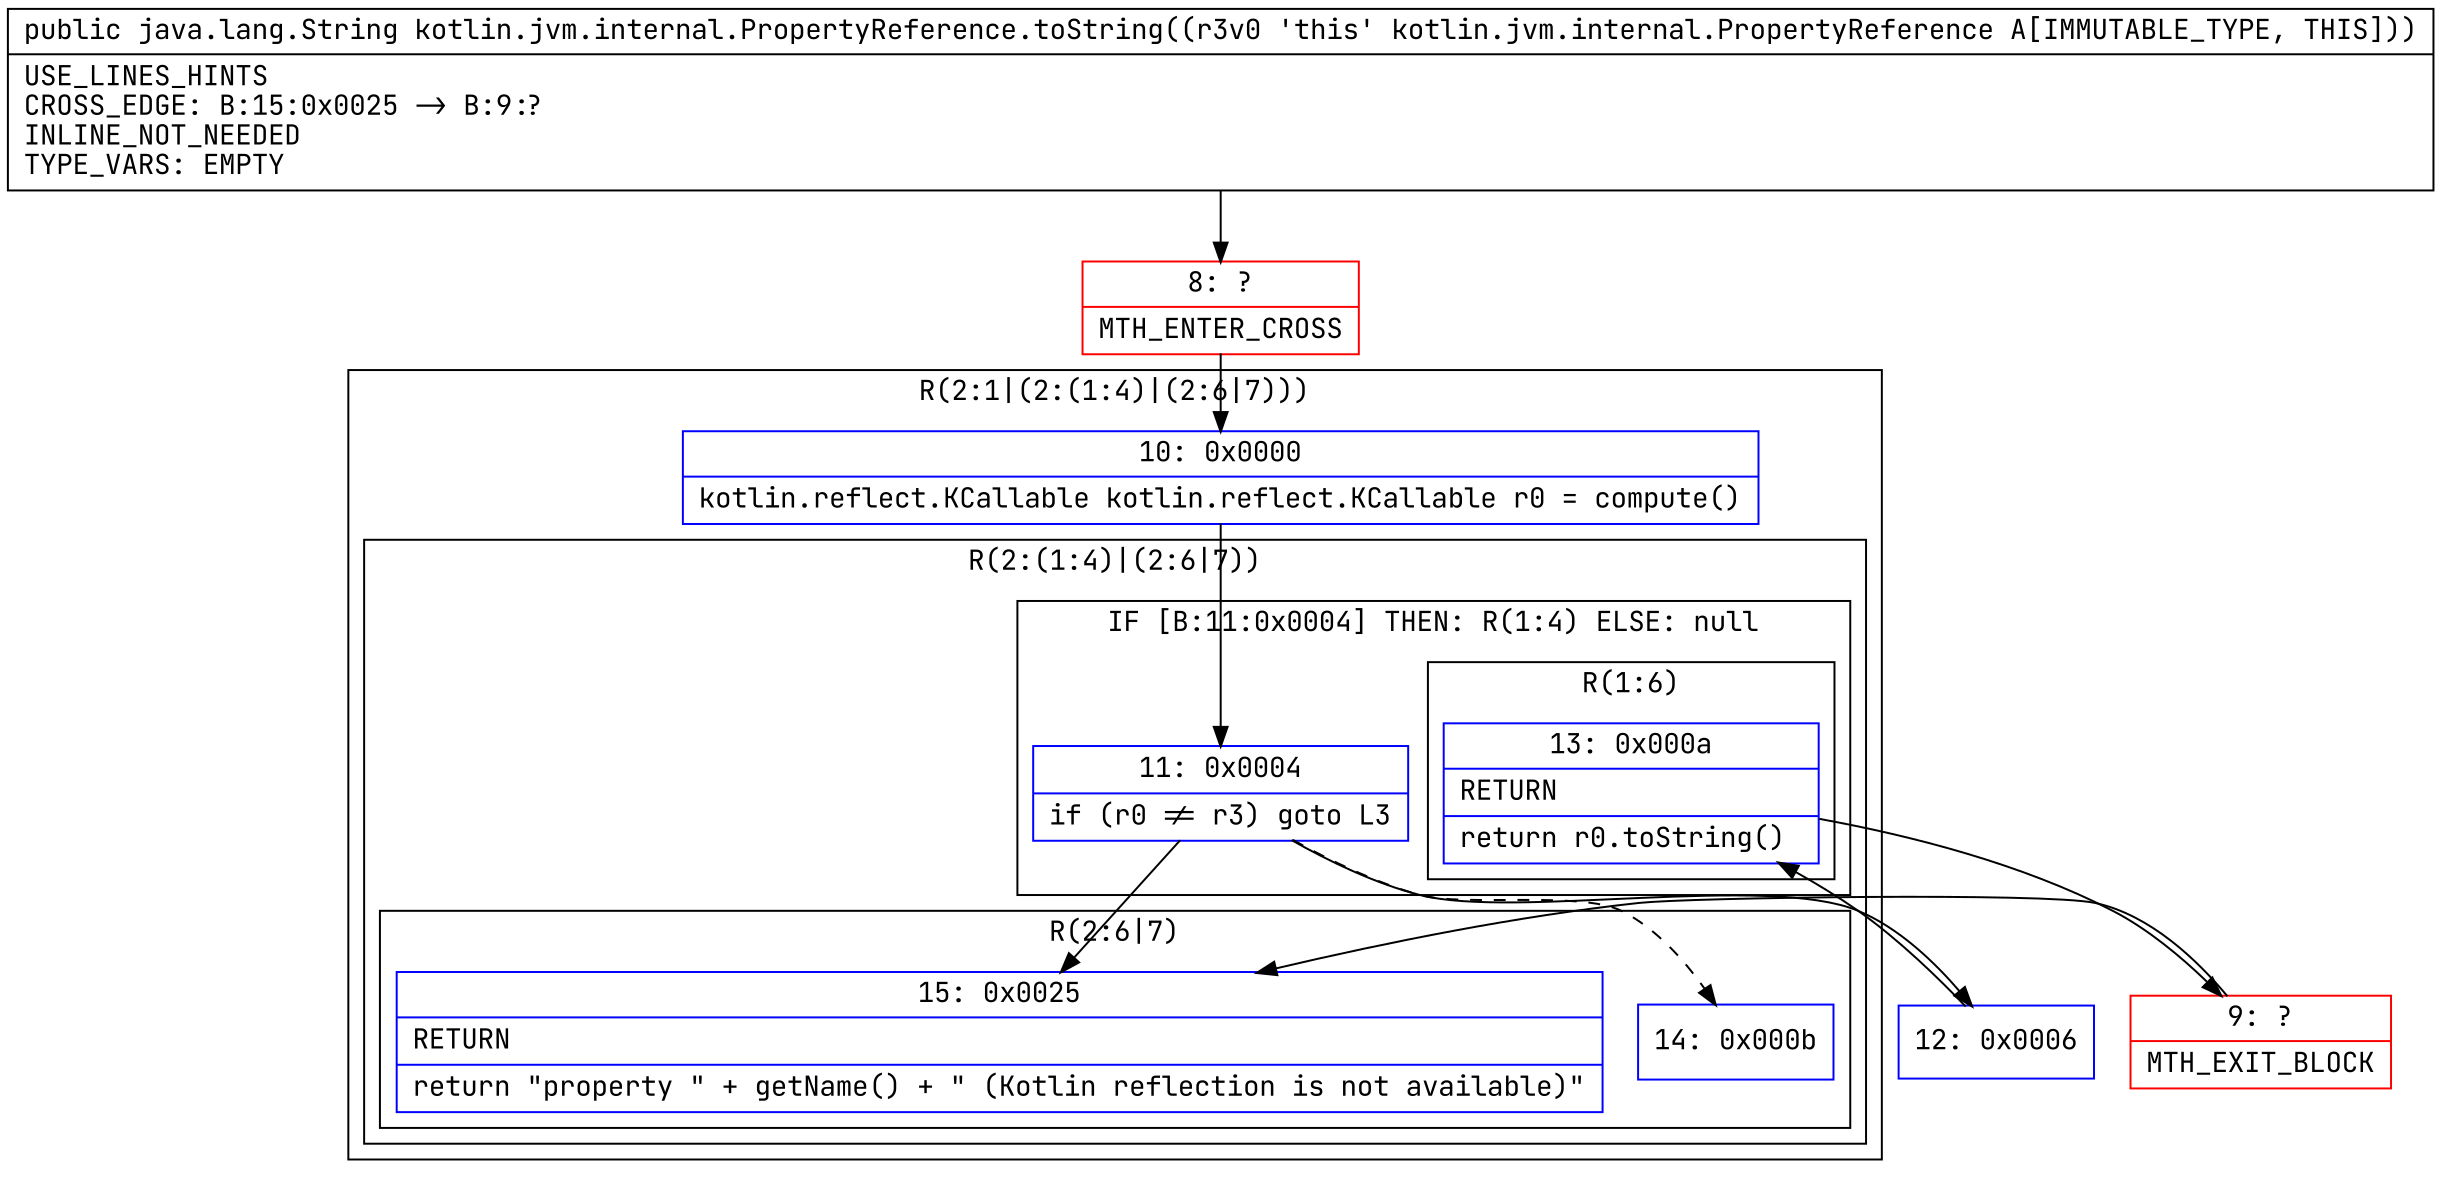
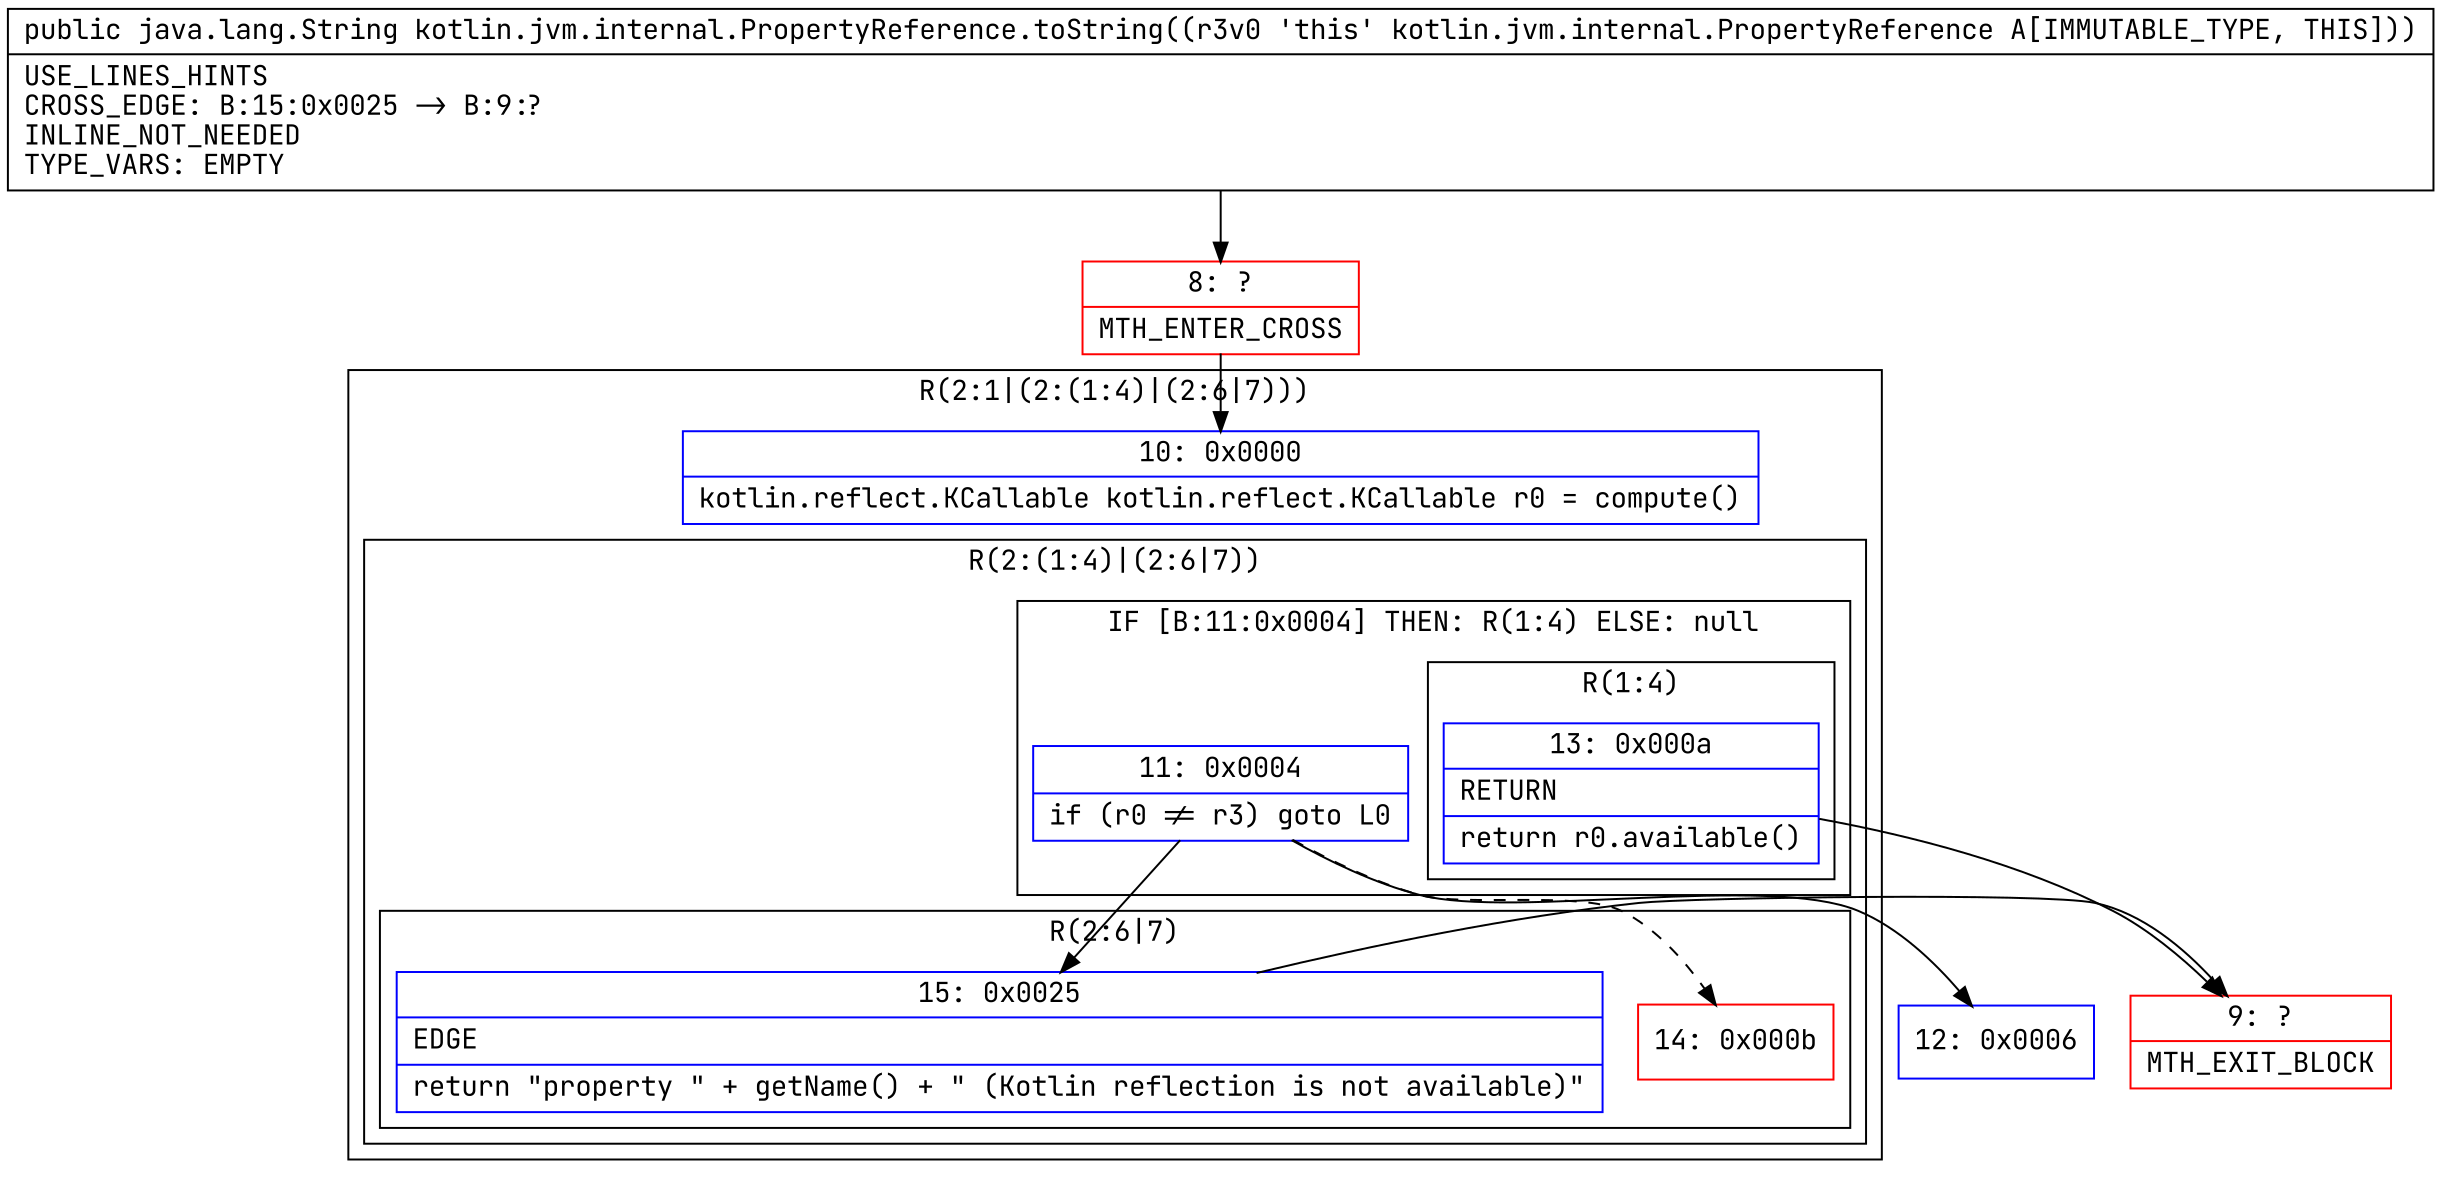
(1221, 625) -> none
(1631, 685) -> (1631, 685)
(1221, 816) -> (1221, 816)
(1623, 839) -> (1631, 839)
(1913, 897) -> (1918, 897)
(1886, 932) -> none
(462, 1040) -> (446, 1040)
(1736, 1042) -> (1736, 1042)
